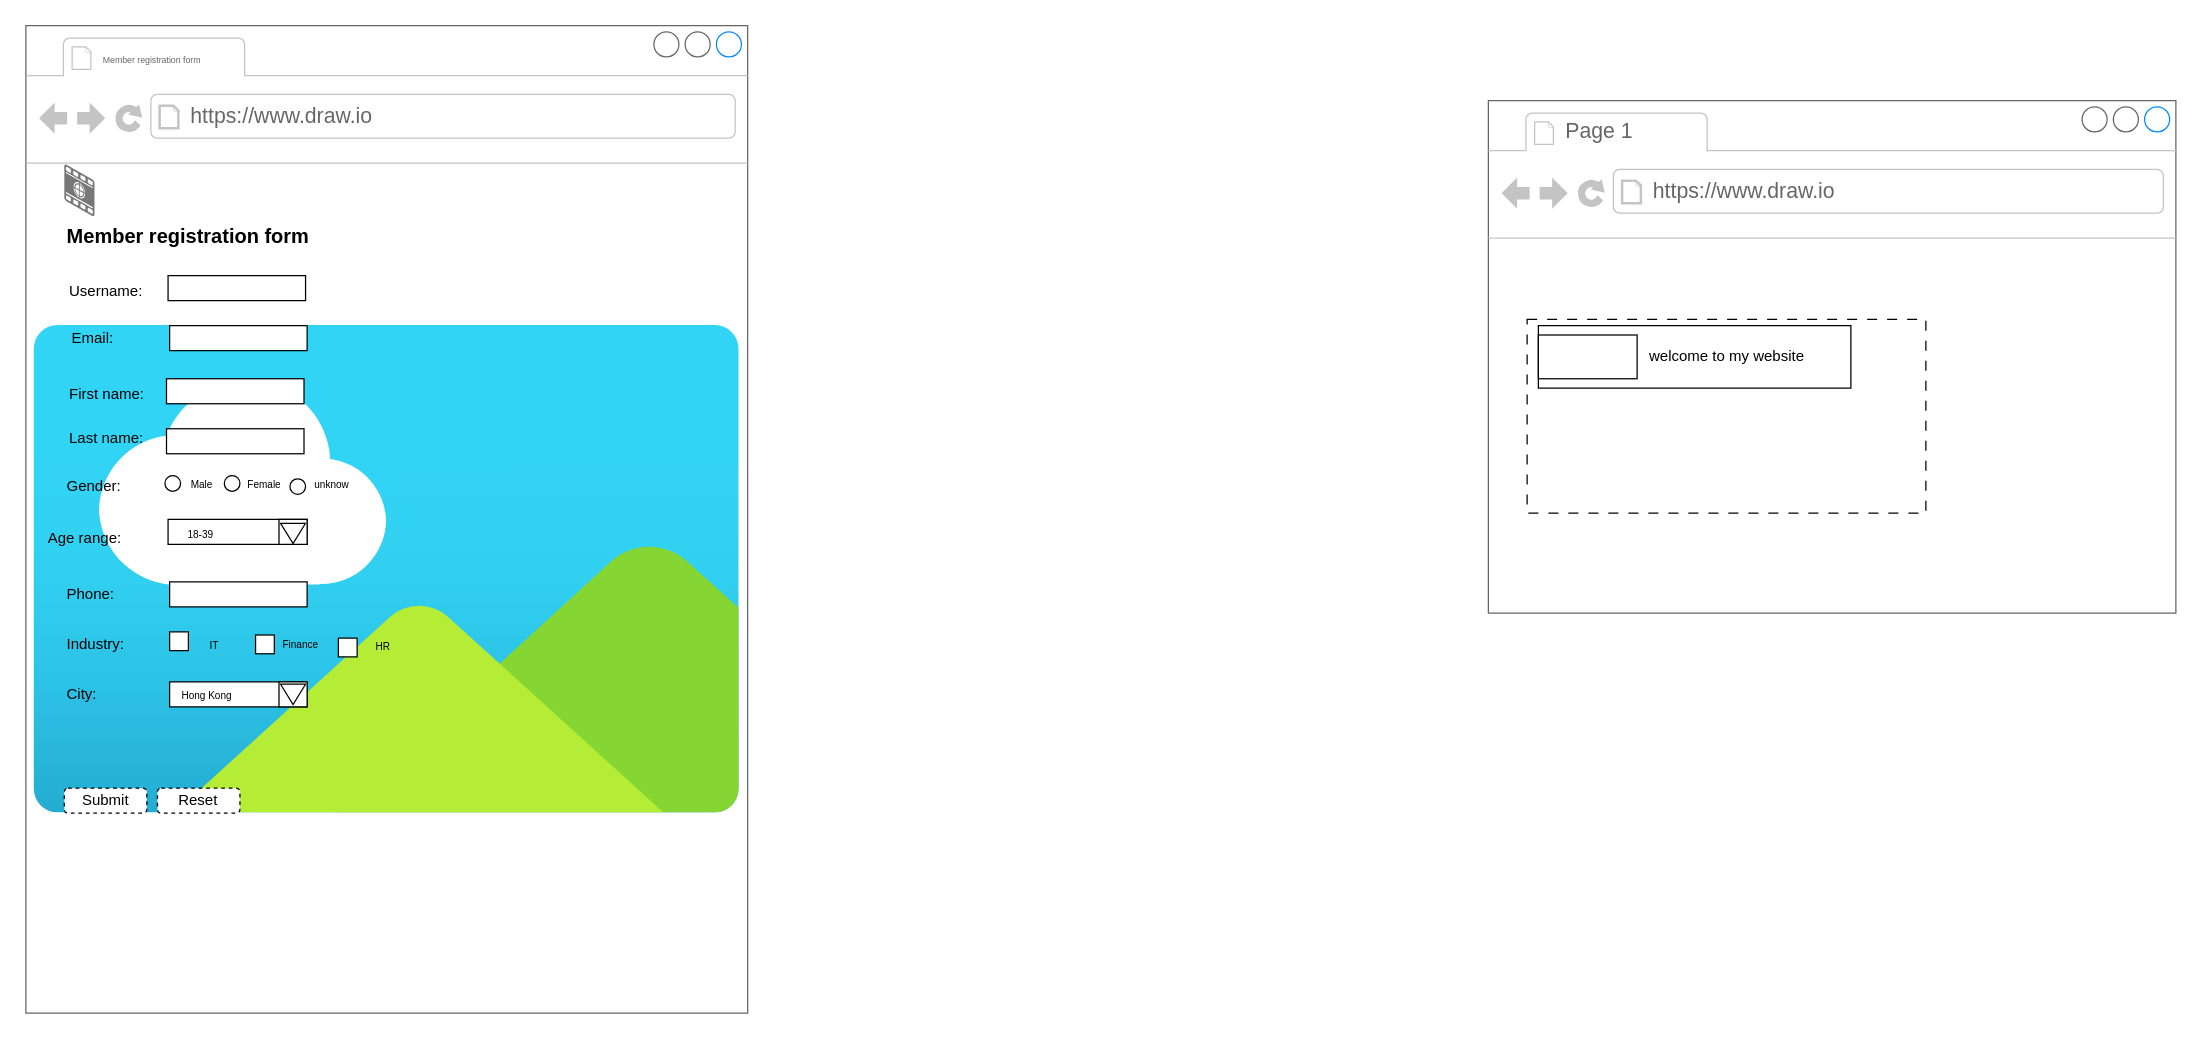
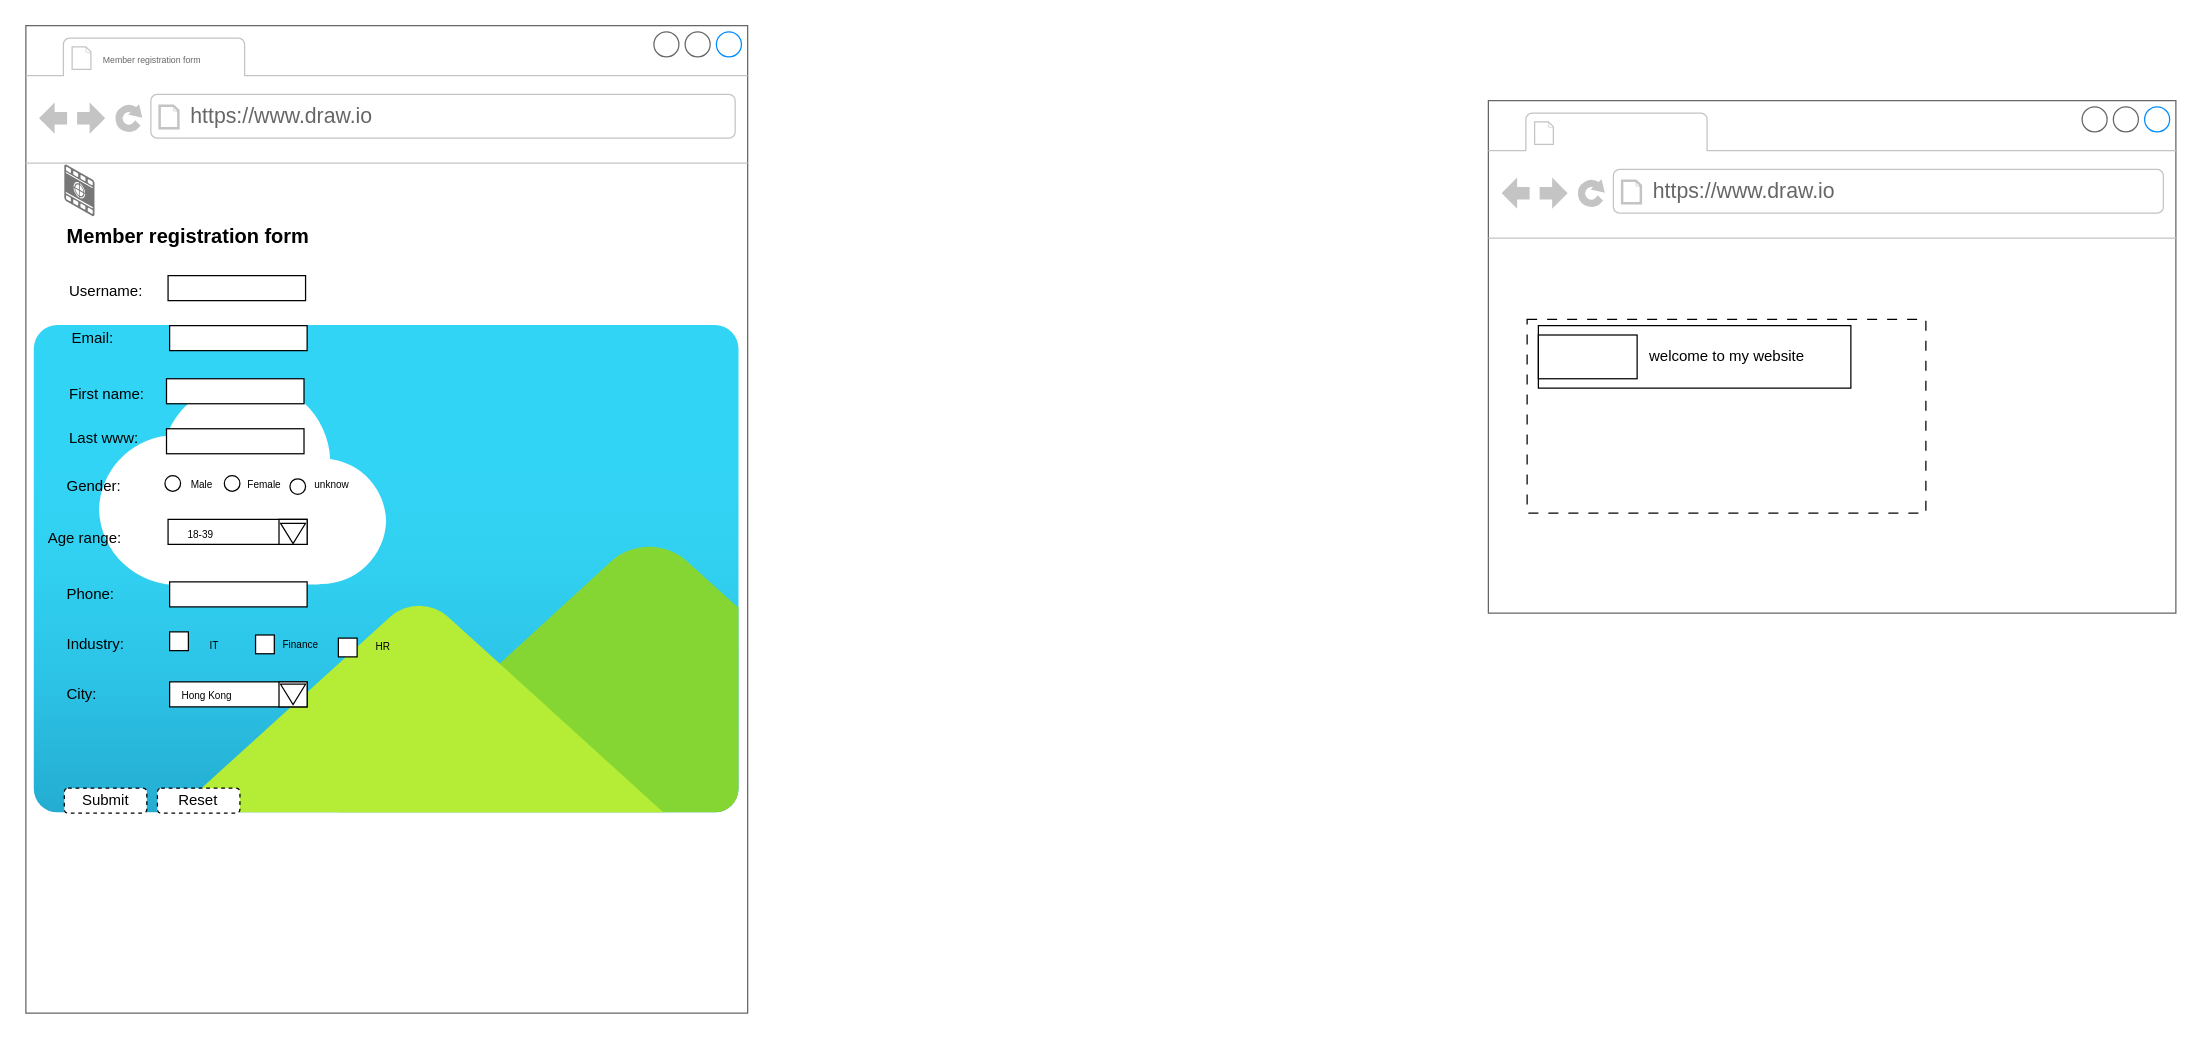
(1632, 132) -> none
(107, 438) -> (103, 438)
